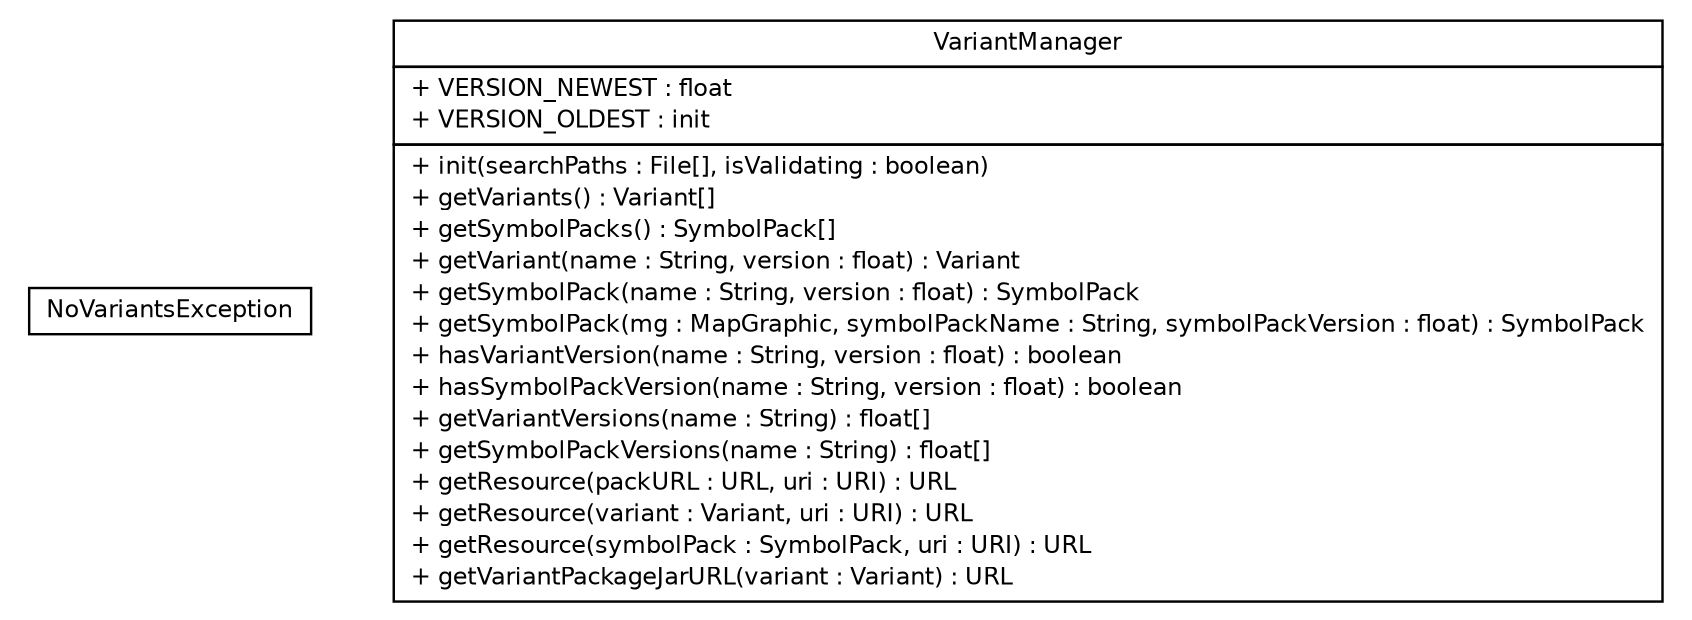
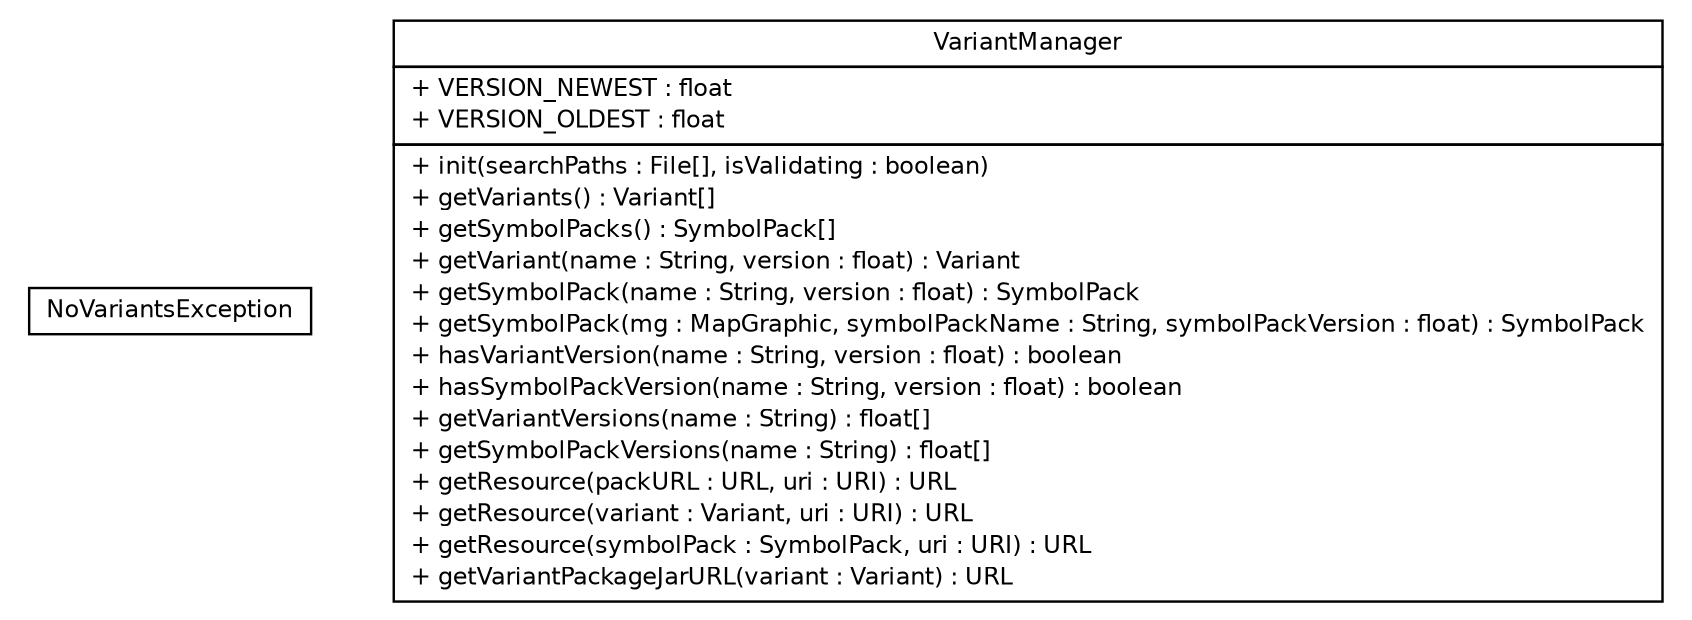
(561, 120) -> (569, 120)
